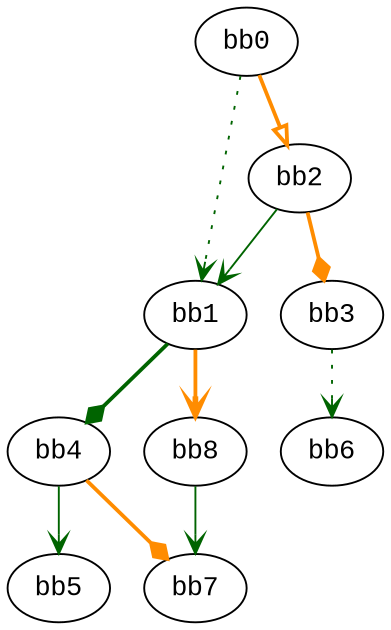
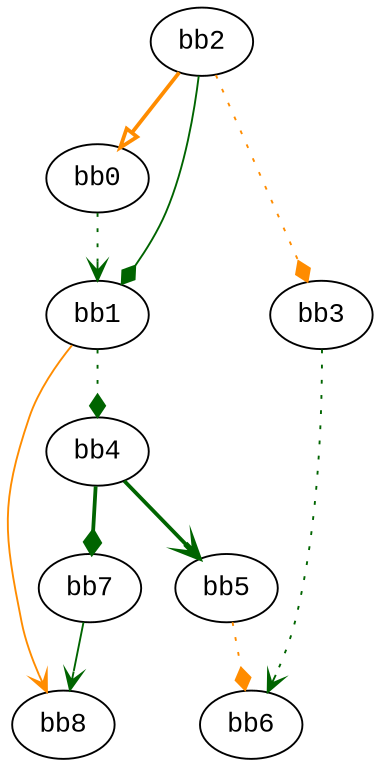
(270, 101) -> (156, 103)
(313, 235) -> (257, 168)
(253, 239) -> (179, 175)
(195, 374) -> (9, 505)
(136, 375) -> (98, 372)
(59, 511) -> (155, 513)
(119, 511) -> (94, 509)
(195, 511) -> (79, 647)
none -> (237, 645)
